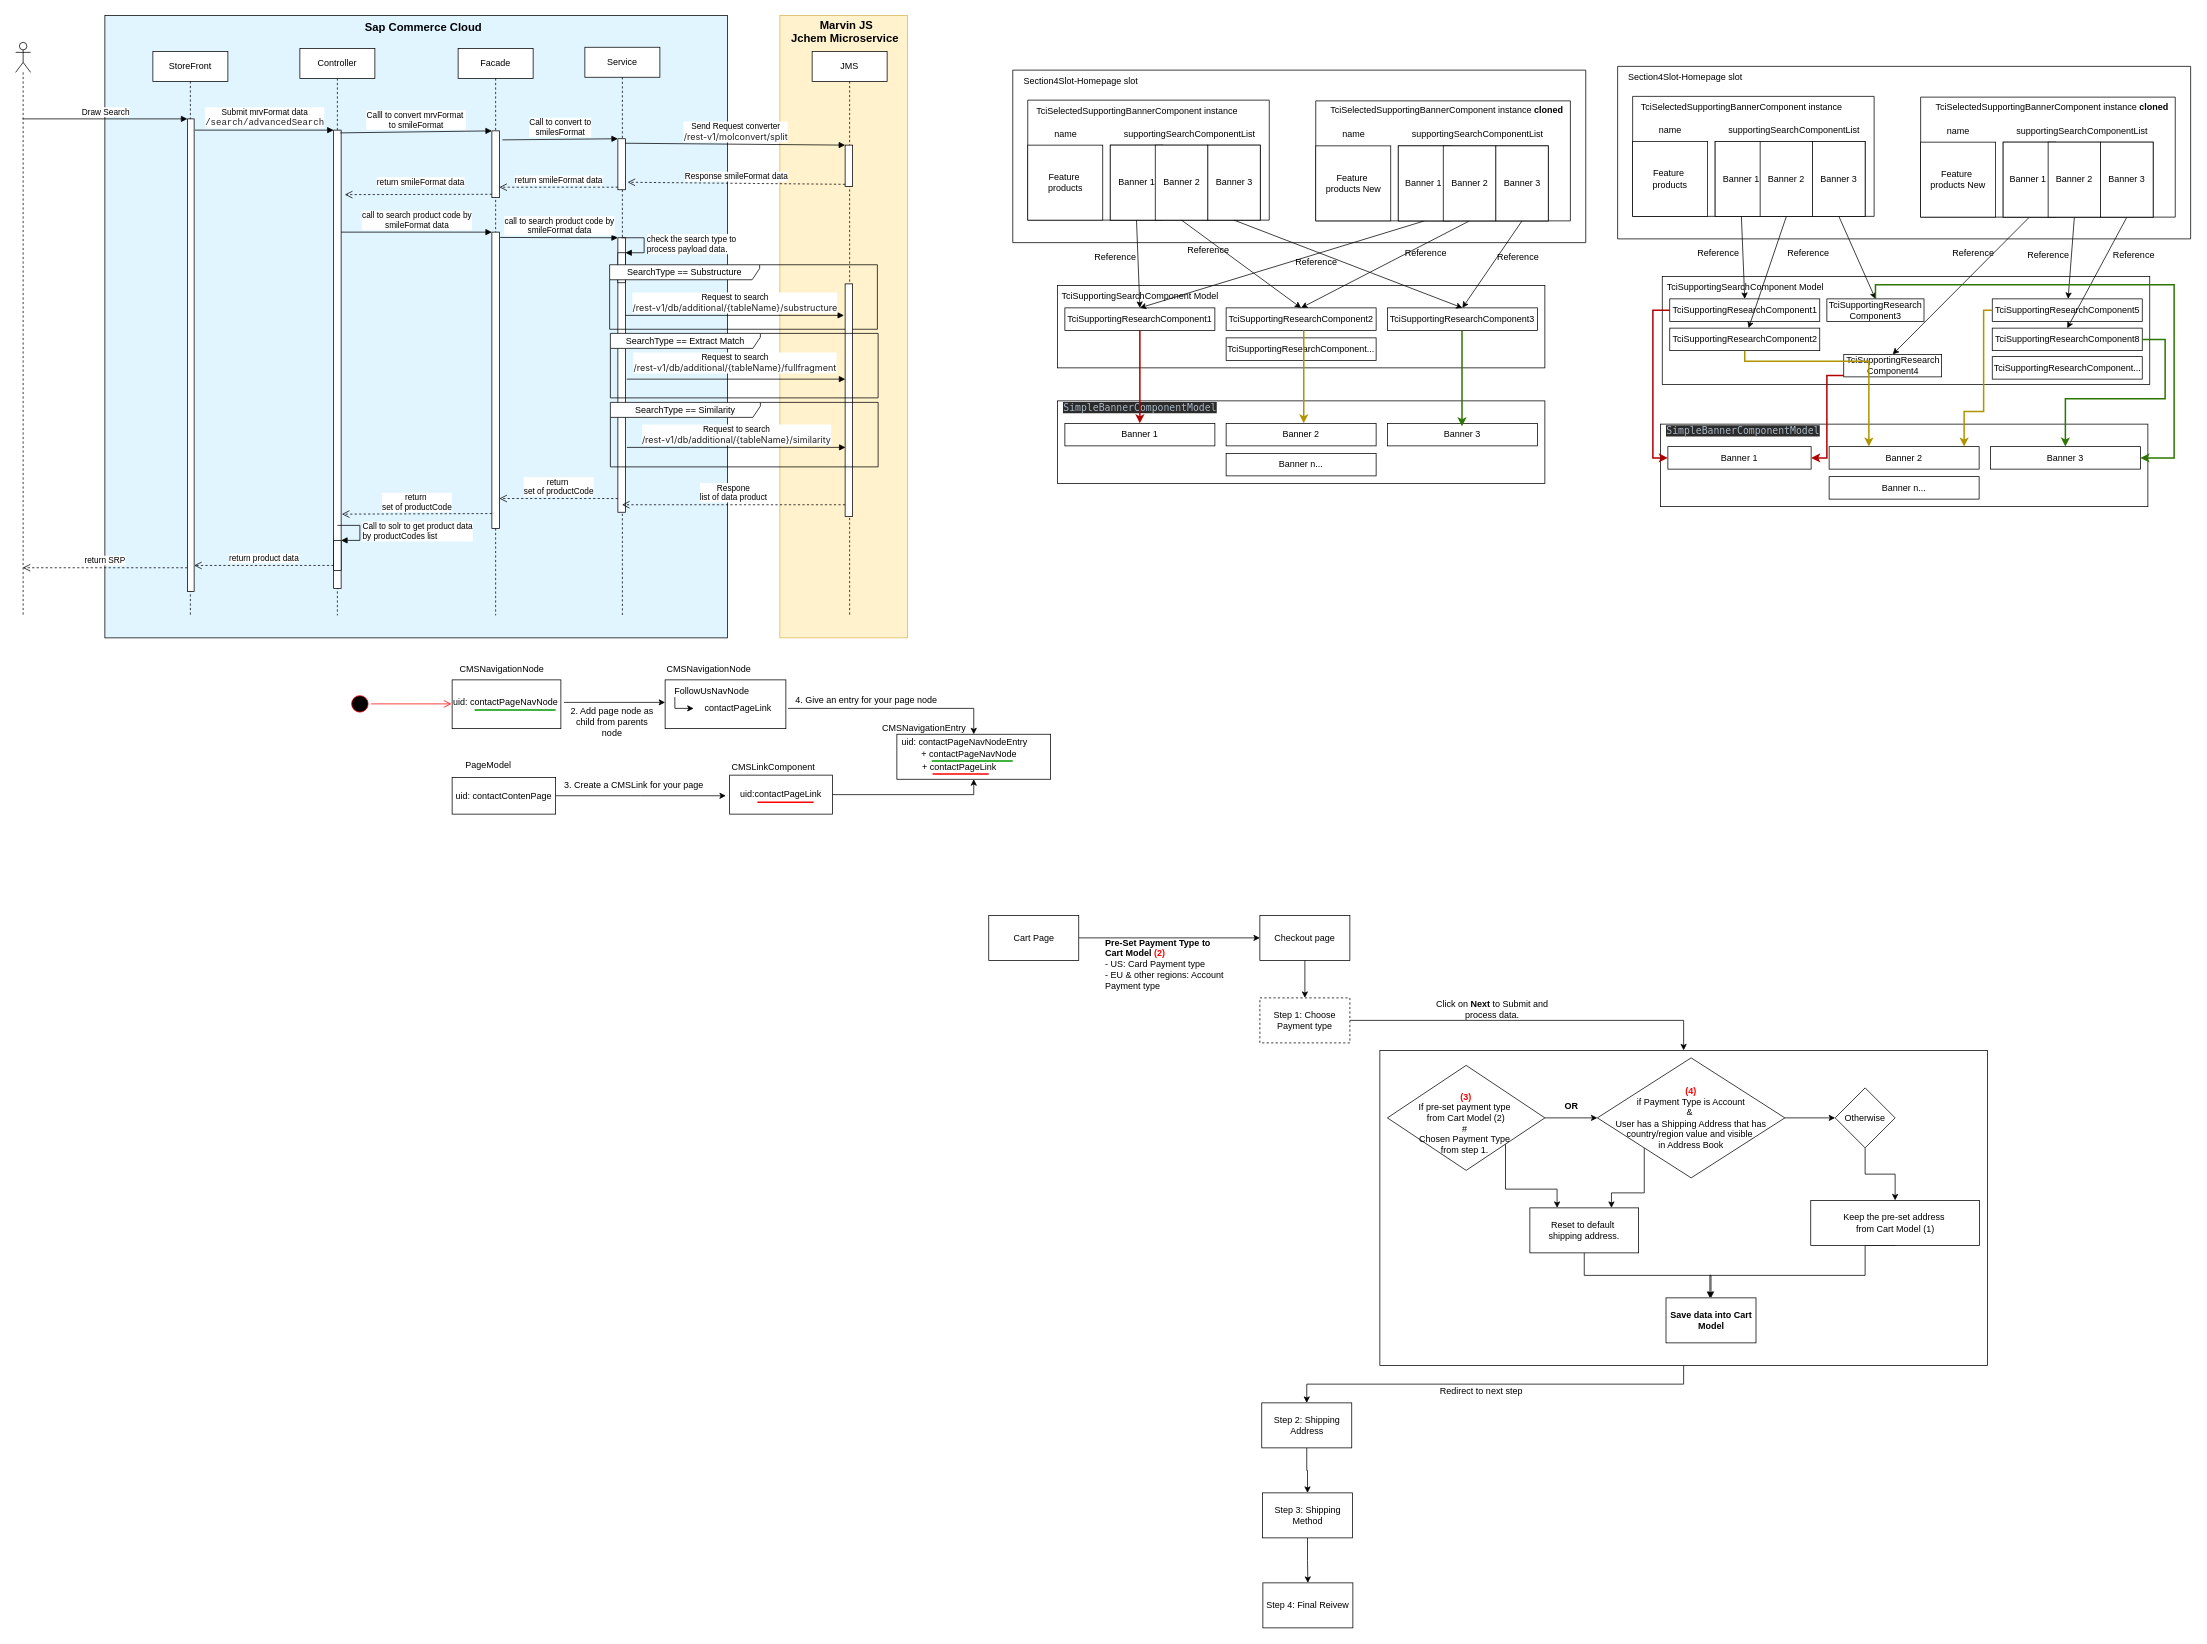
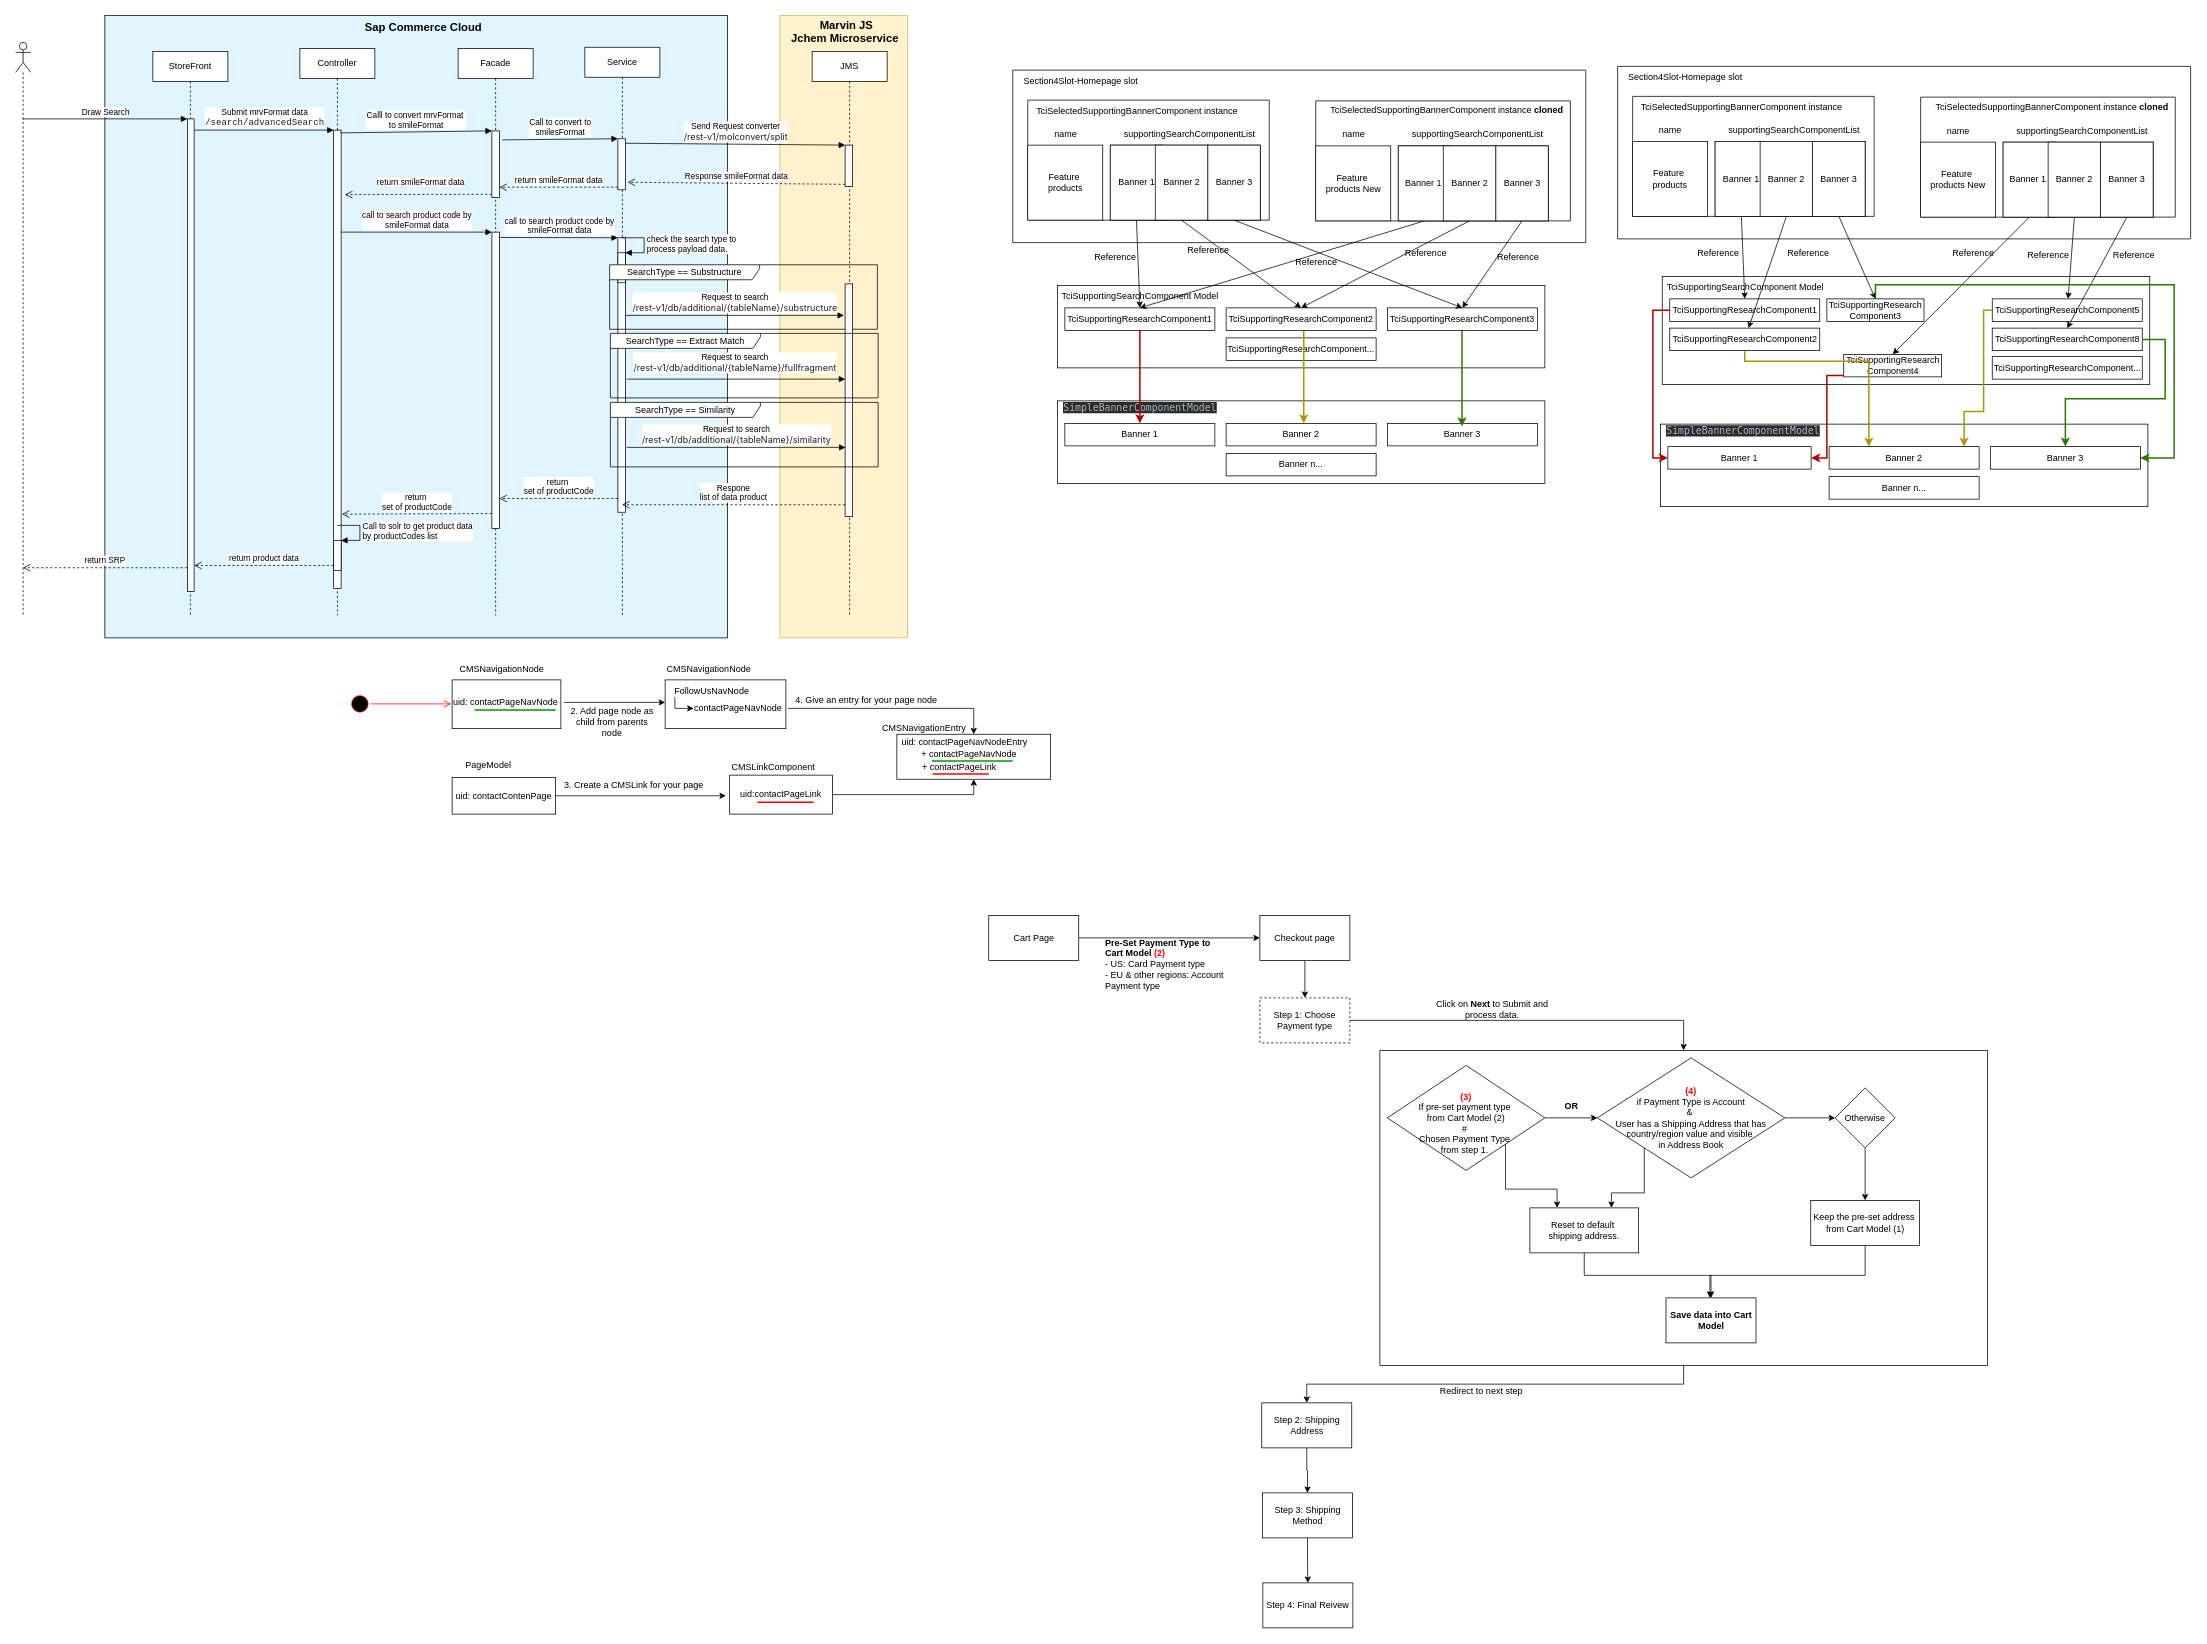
(738, 708) -> (738, 708)
(1895, 1223) -> (1865, 1223)
